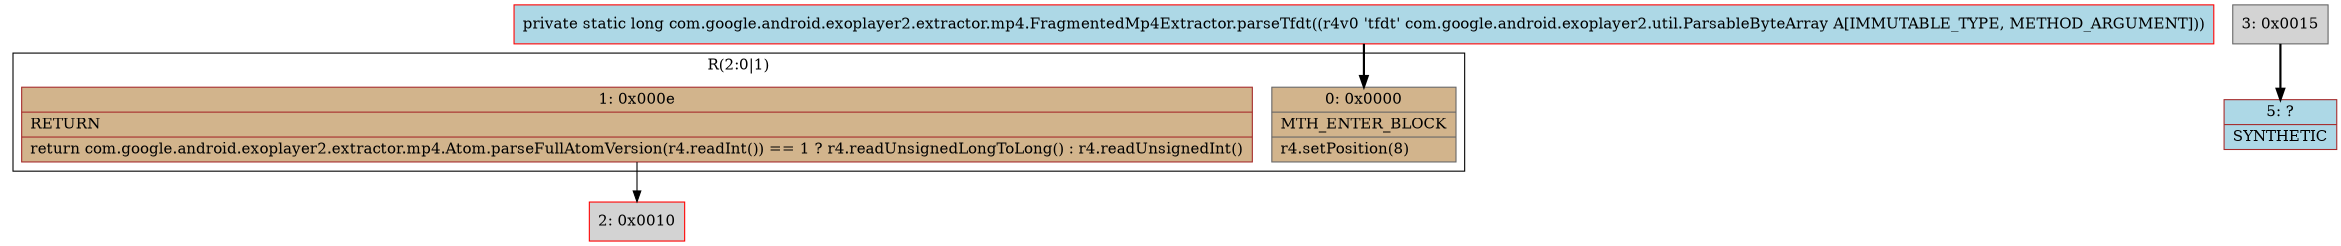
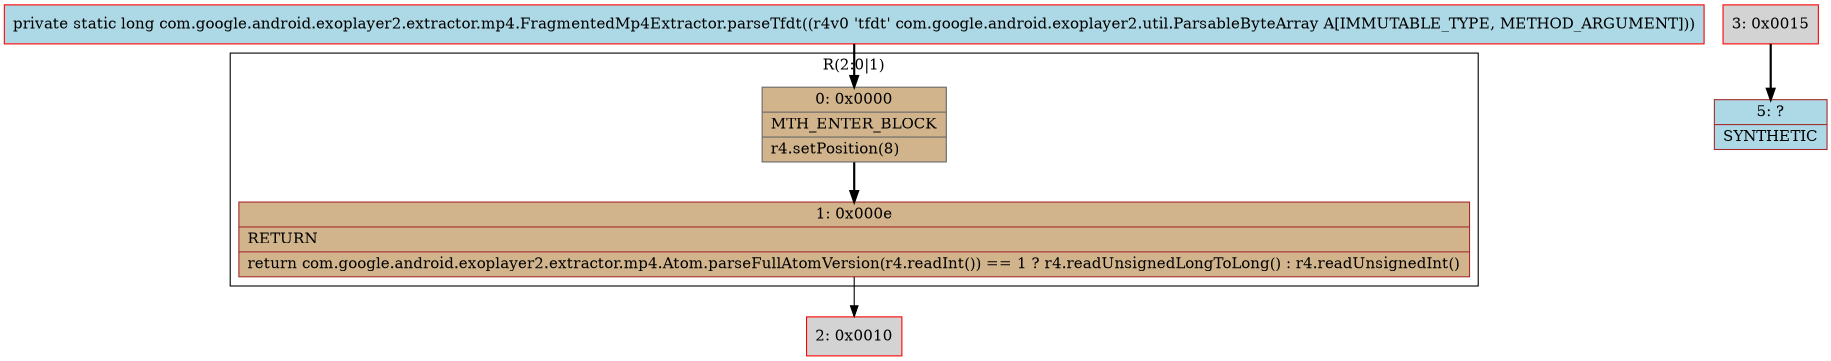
(2280, 24) -> (1771, 24)
none -> (854, 177)
